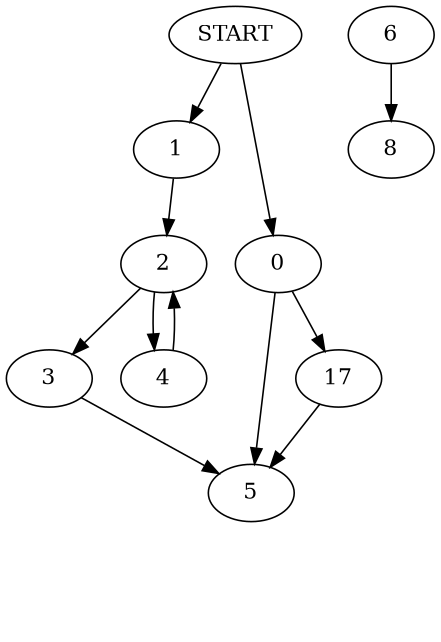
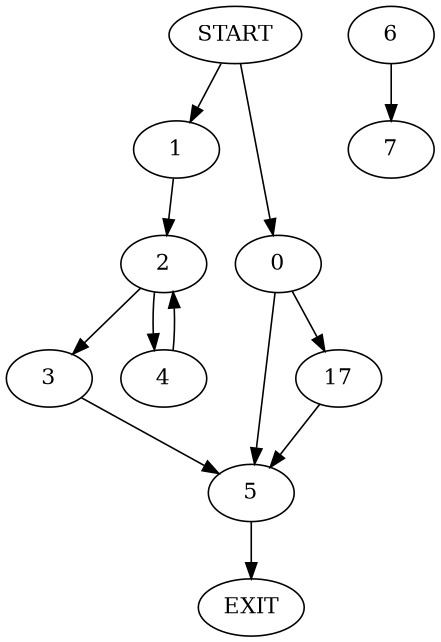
(391, 149) -> (391, 149)
none -> (251, 607)
